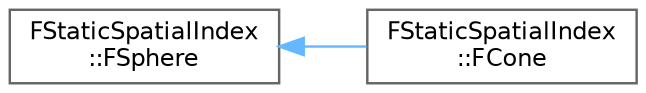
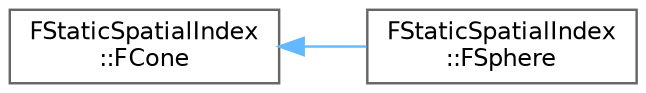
(335, 47) -> (335, 47)
